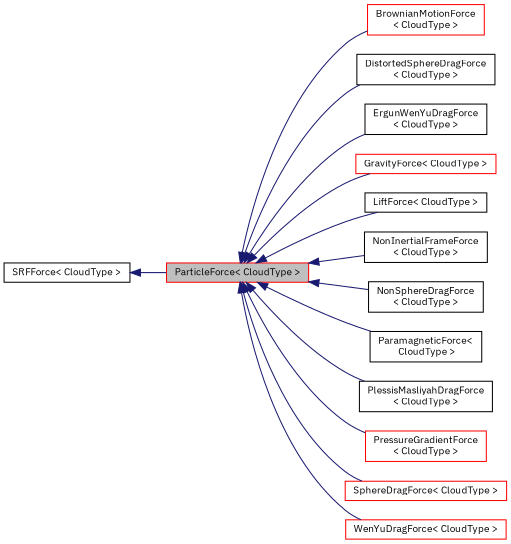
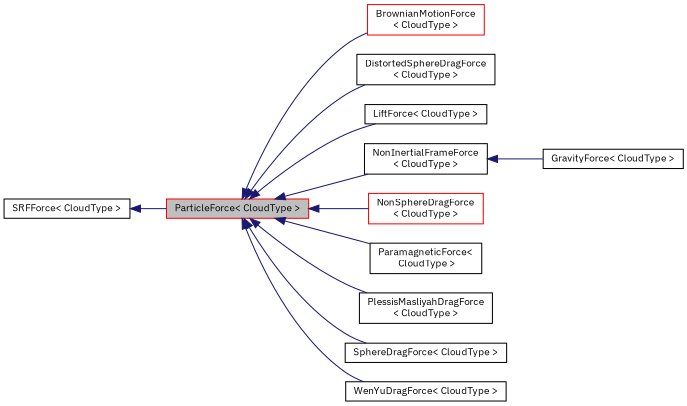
(426, 119) -> none
(426, 164) -> (613, 159)
(307, 207) -> (520, 159)
(426, 297) -> (426, 209)
(426, 446) -> none
(426, 491) -> (426, 353)
(426, 529) -> (426, 391)
